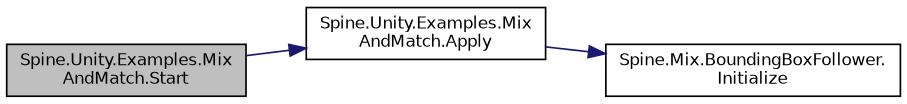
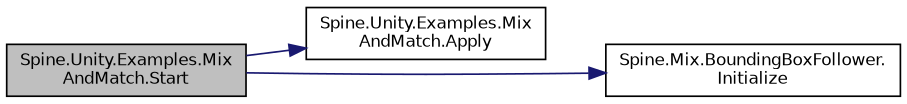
(567, 49) -> (418, 74)
